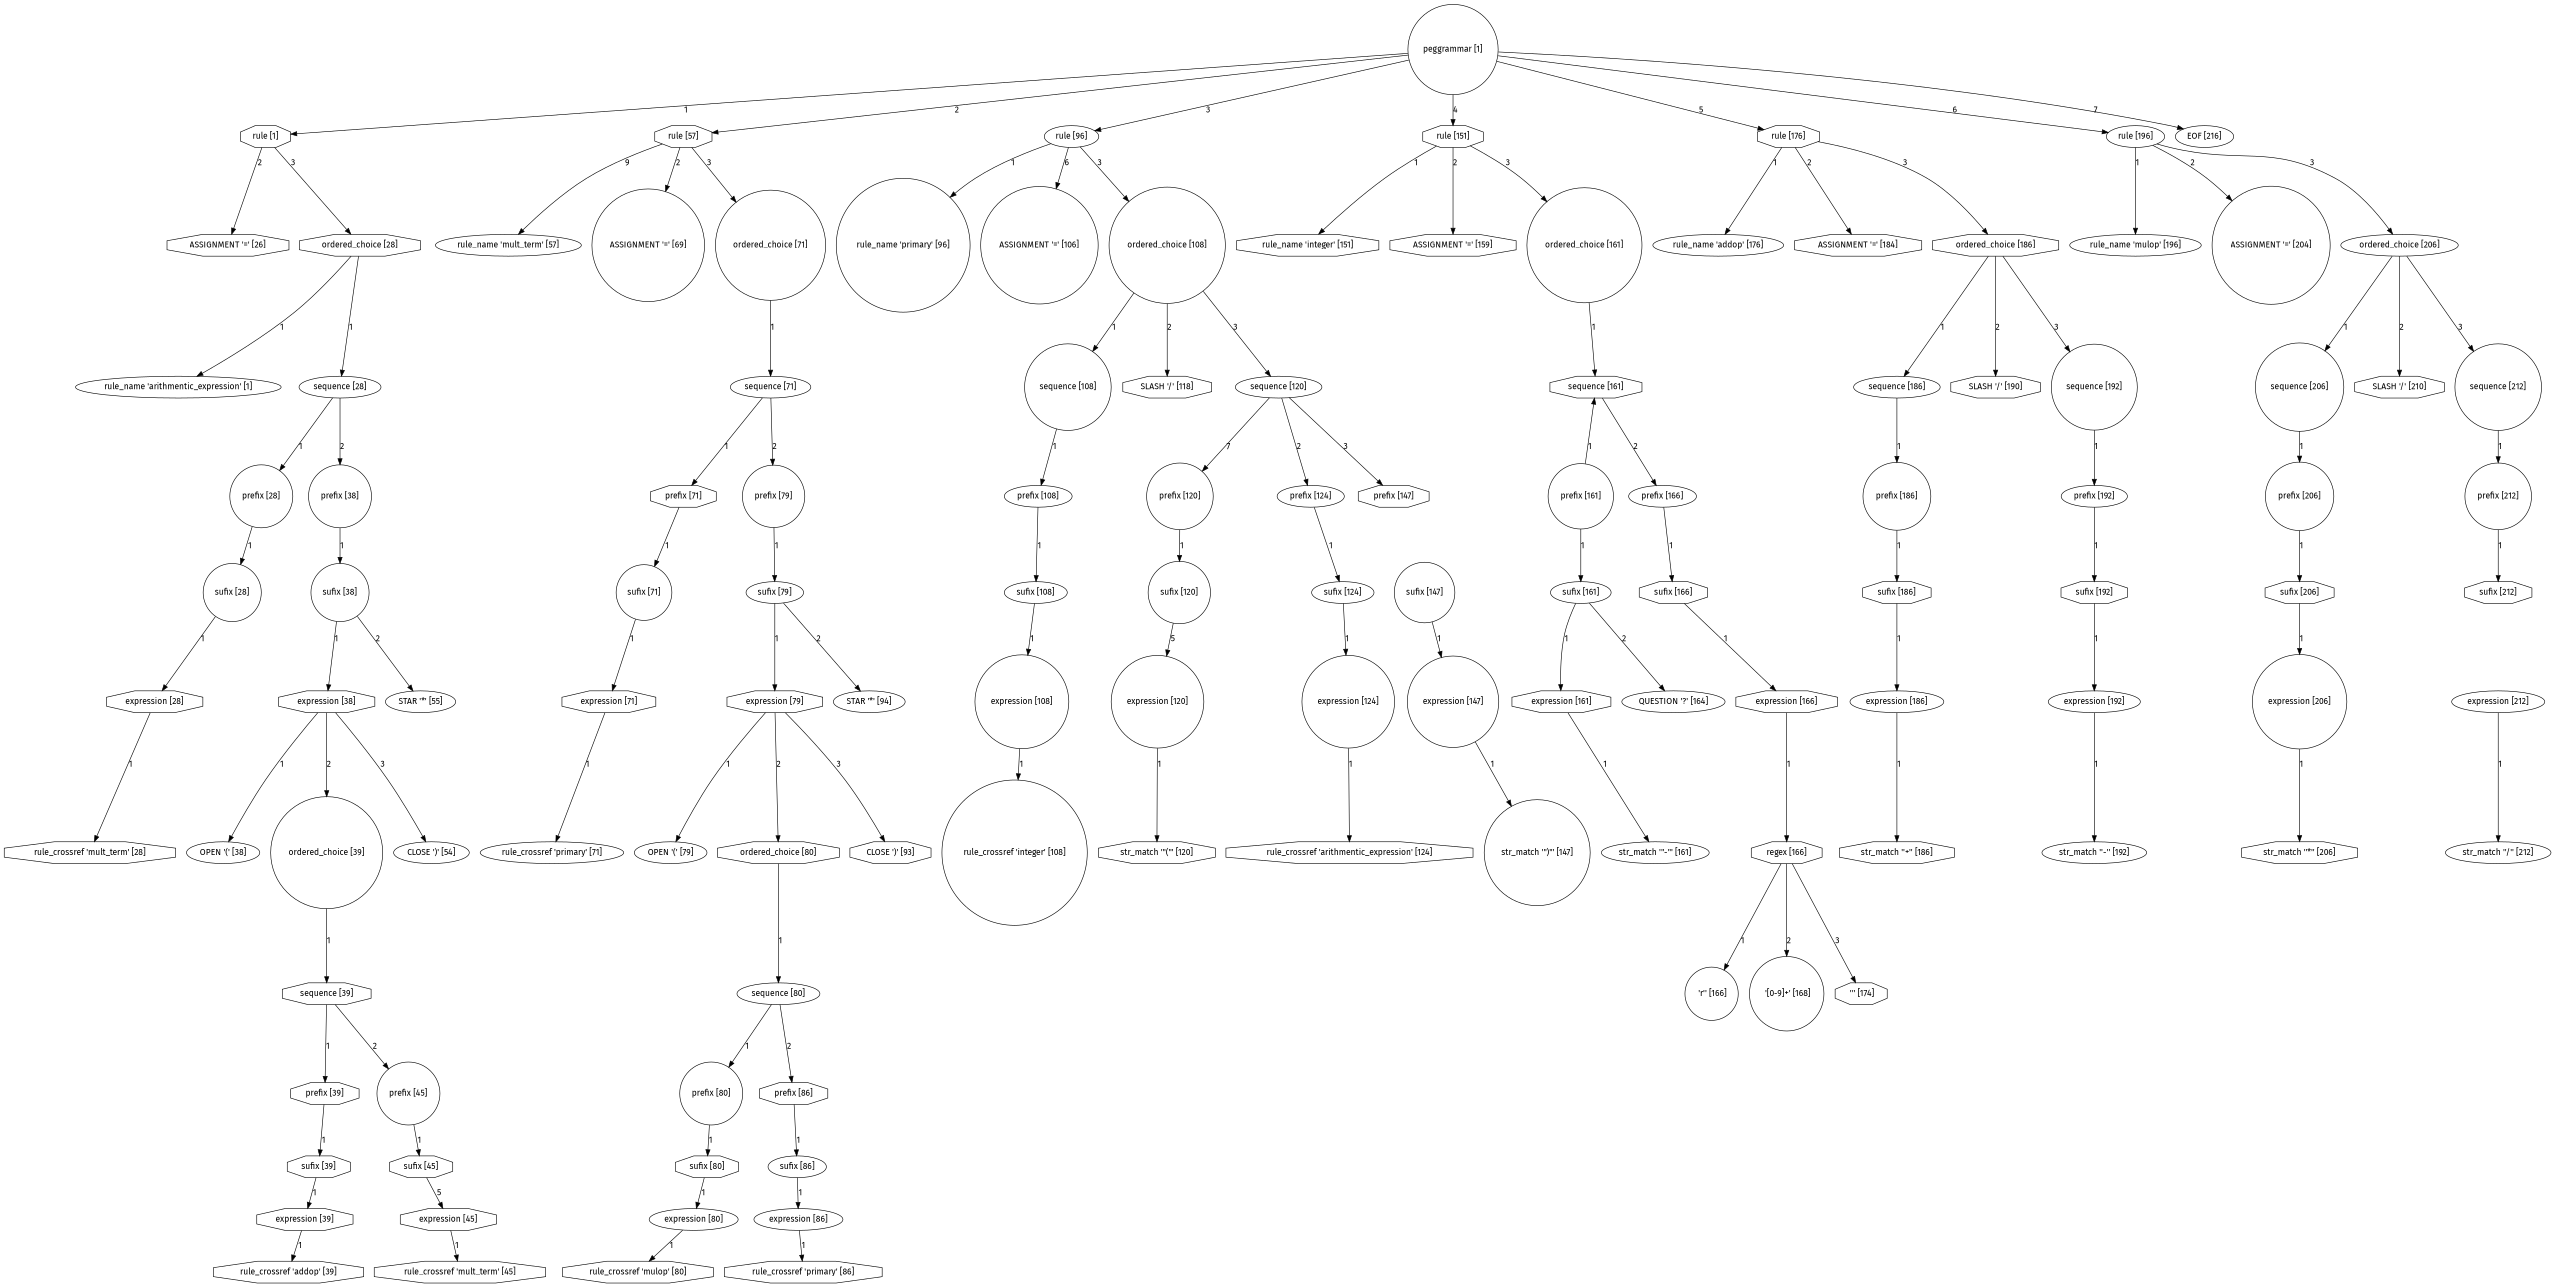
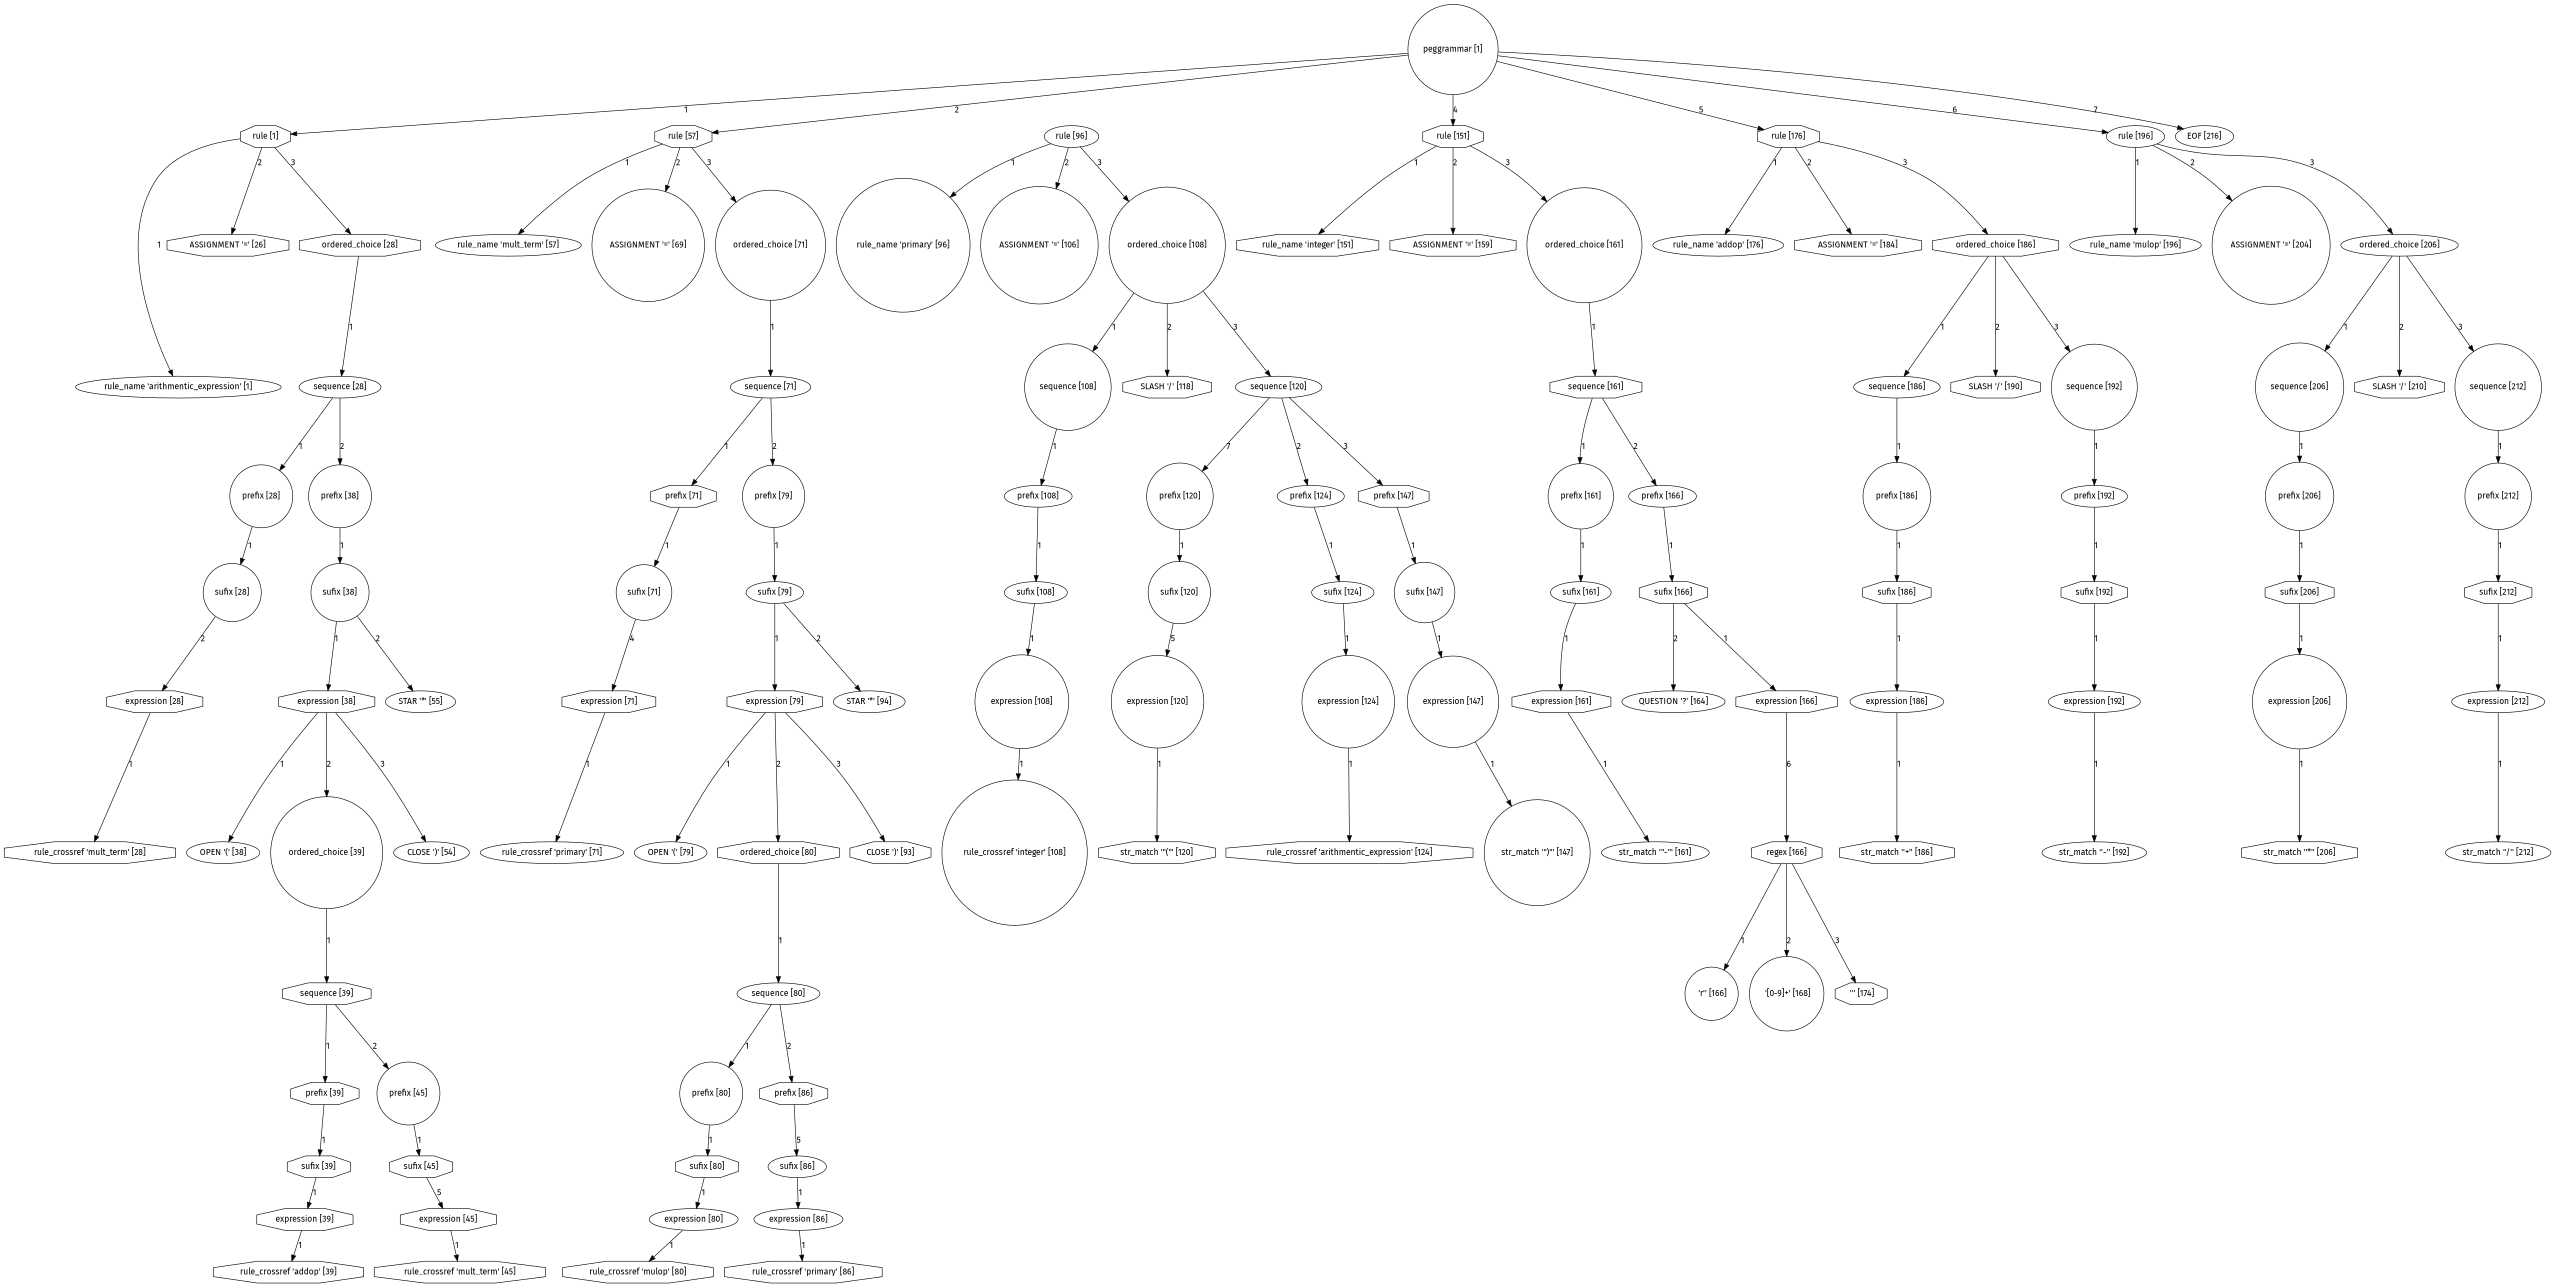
(1255, 95) -> none
(627, 163) -> (627, 163)
(1067, 163) -> (1067, 163)
(282, 322) -> (139, 228)
(1589, 434) -> (1584, 427)
none -> (1405, 532)
(203, 639) -> (203, 639)
(632, 639) -> (632, 639)
none -> (2498, 644)
(1625, 645) -> (1673, 644)
(1789, 764) -> (1789, 764)
(799, 1140) -> (799, 1140)
